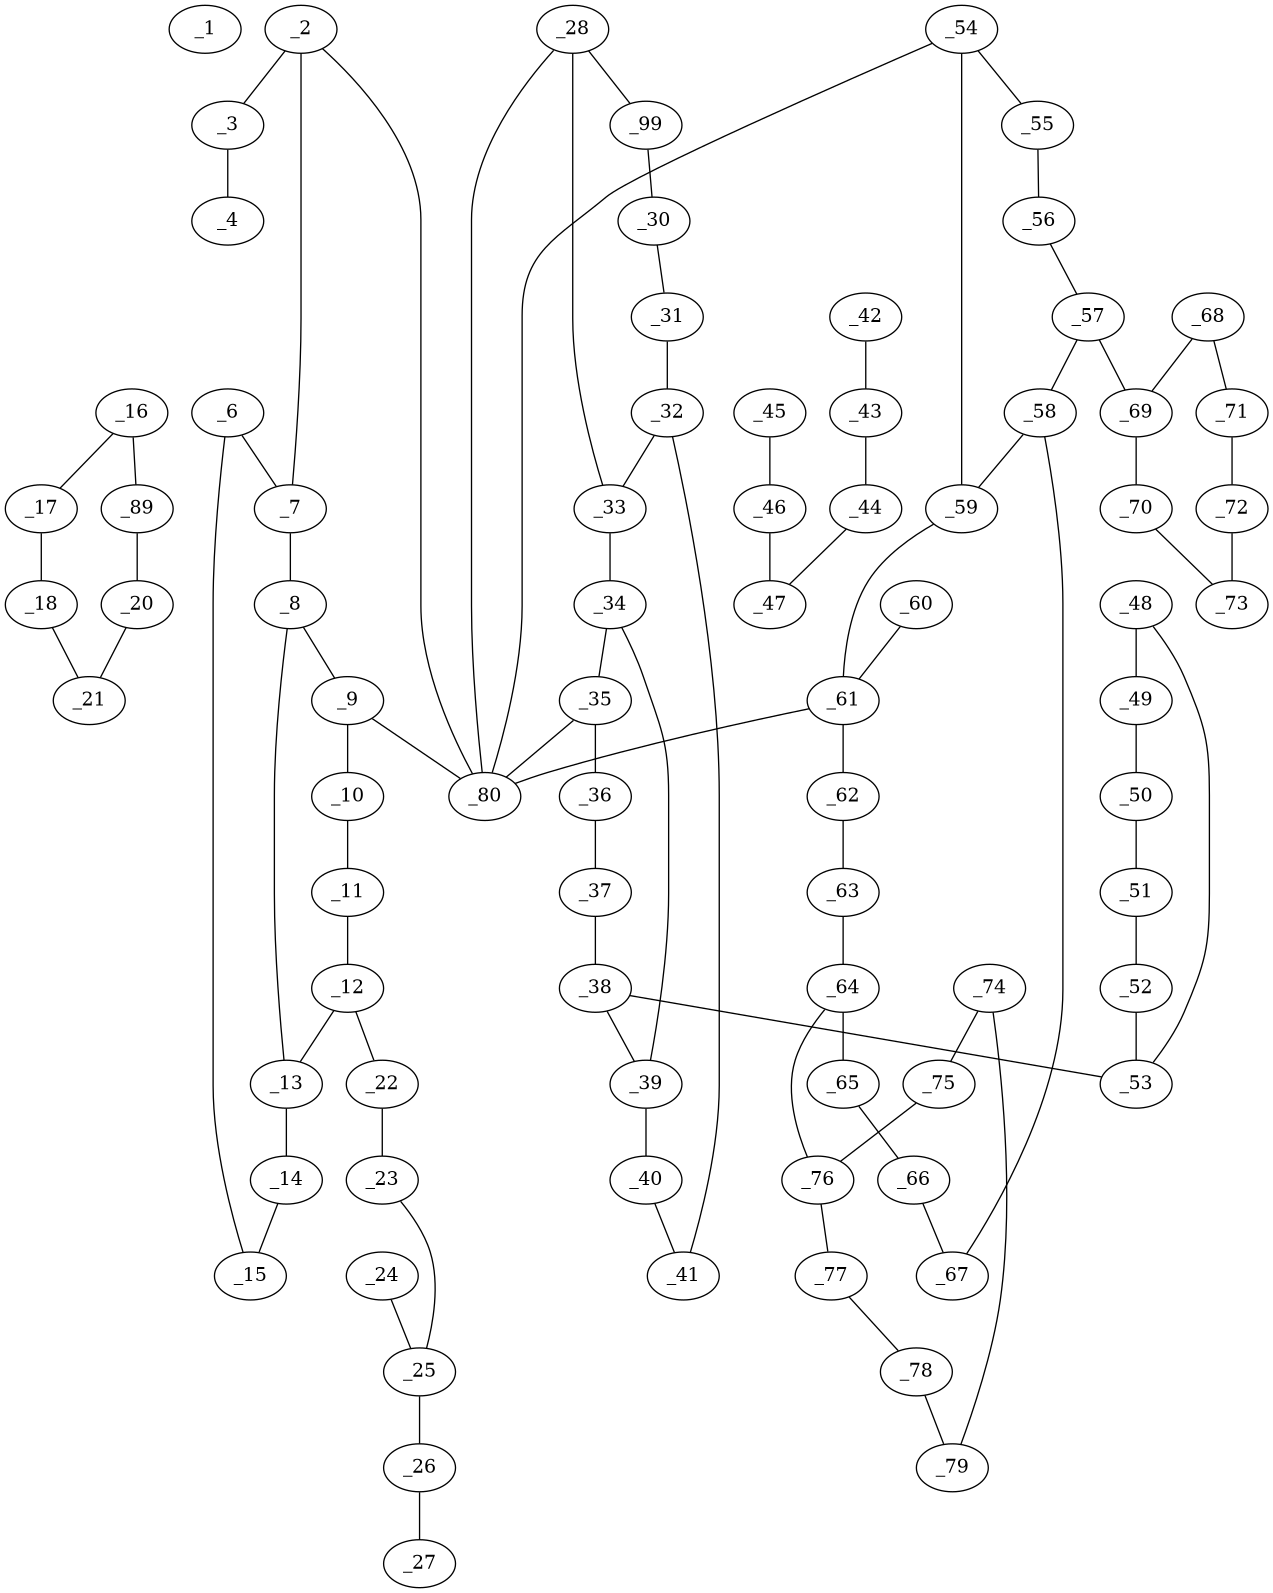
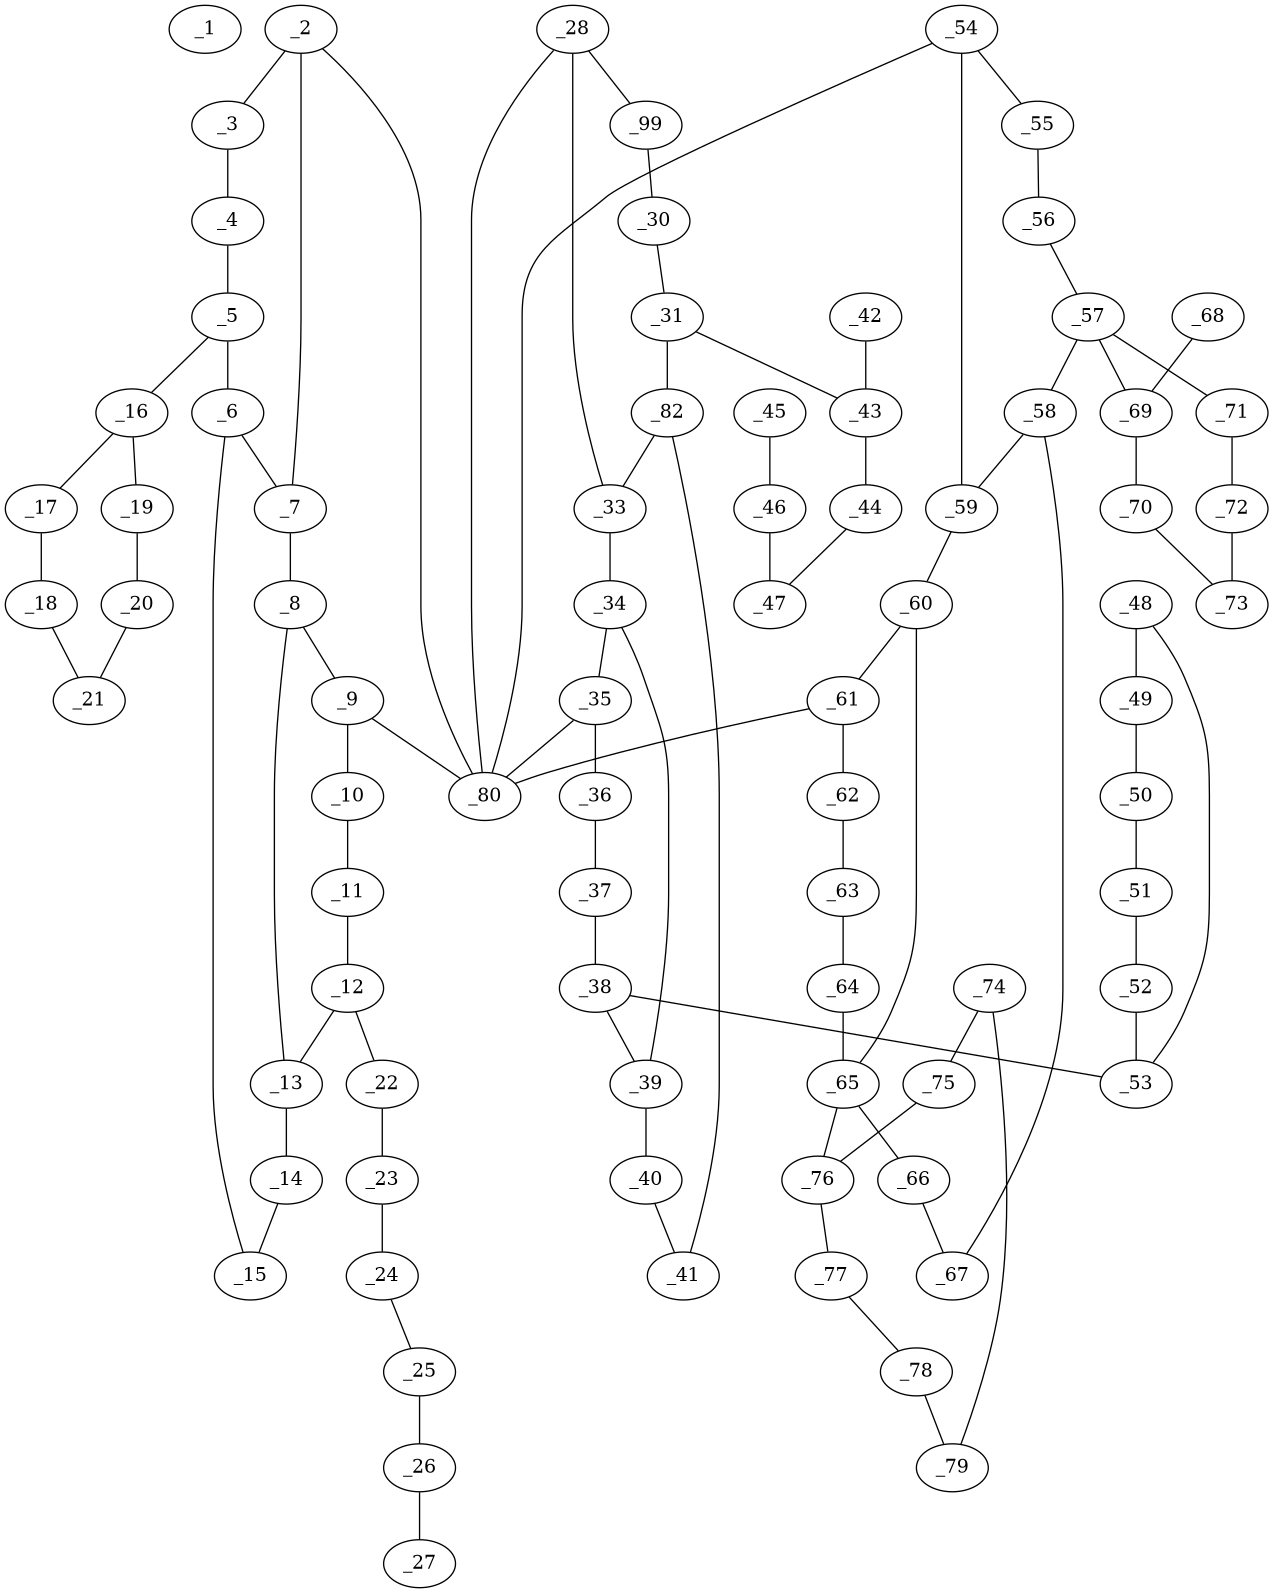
none -> (228, 317)
none -> (767, 365)
(1220, 365) -> (1160, 365)
(667, 413) -> (667, 413)
(137, 509) -> (137, 509)
(865, 586) -> (939, 556)
none -> (916, 852)
(792, 1080) -> (830, 1132)
(434, 1271) -> (382, 1228)
